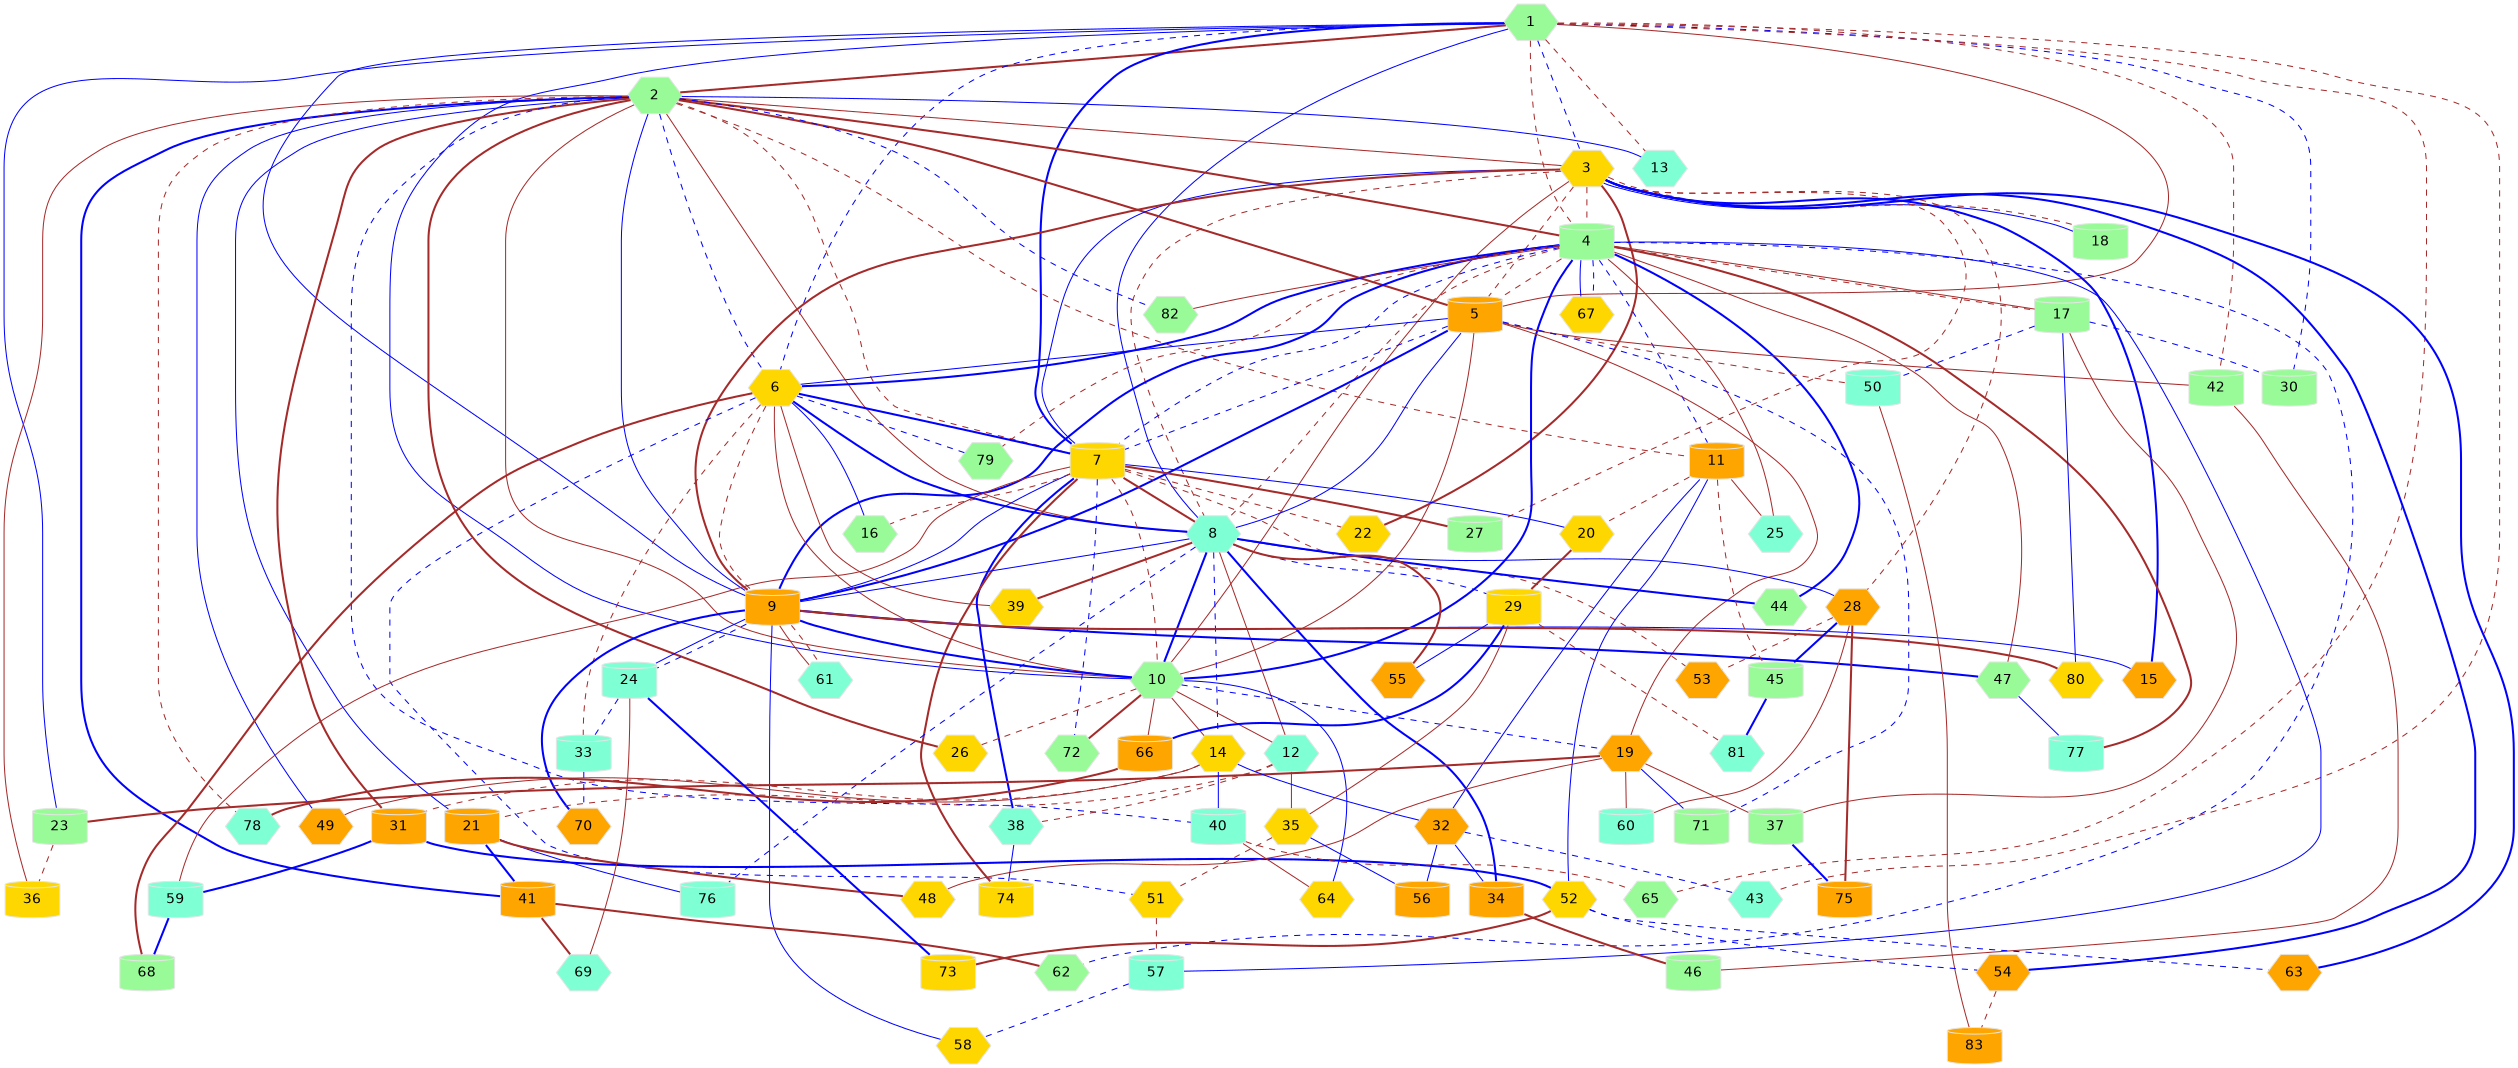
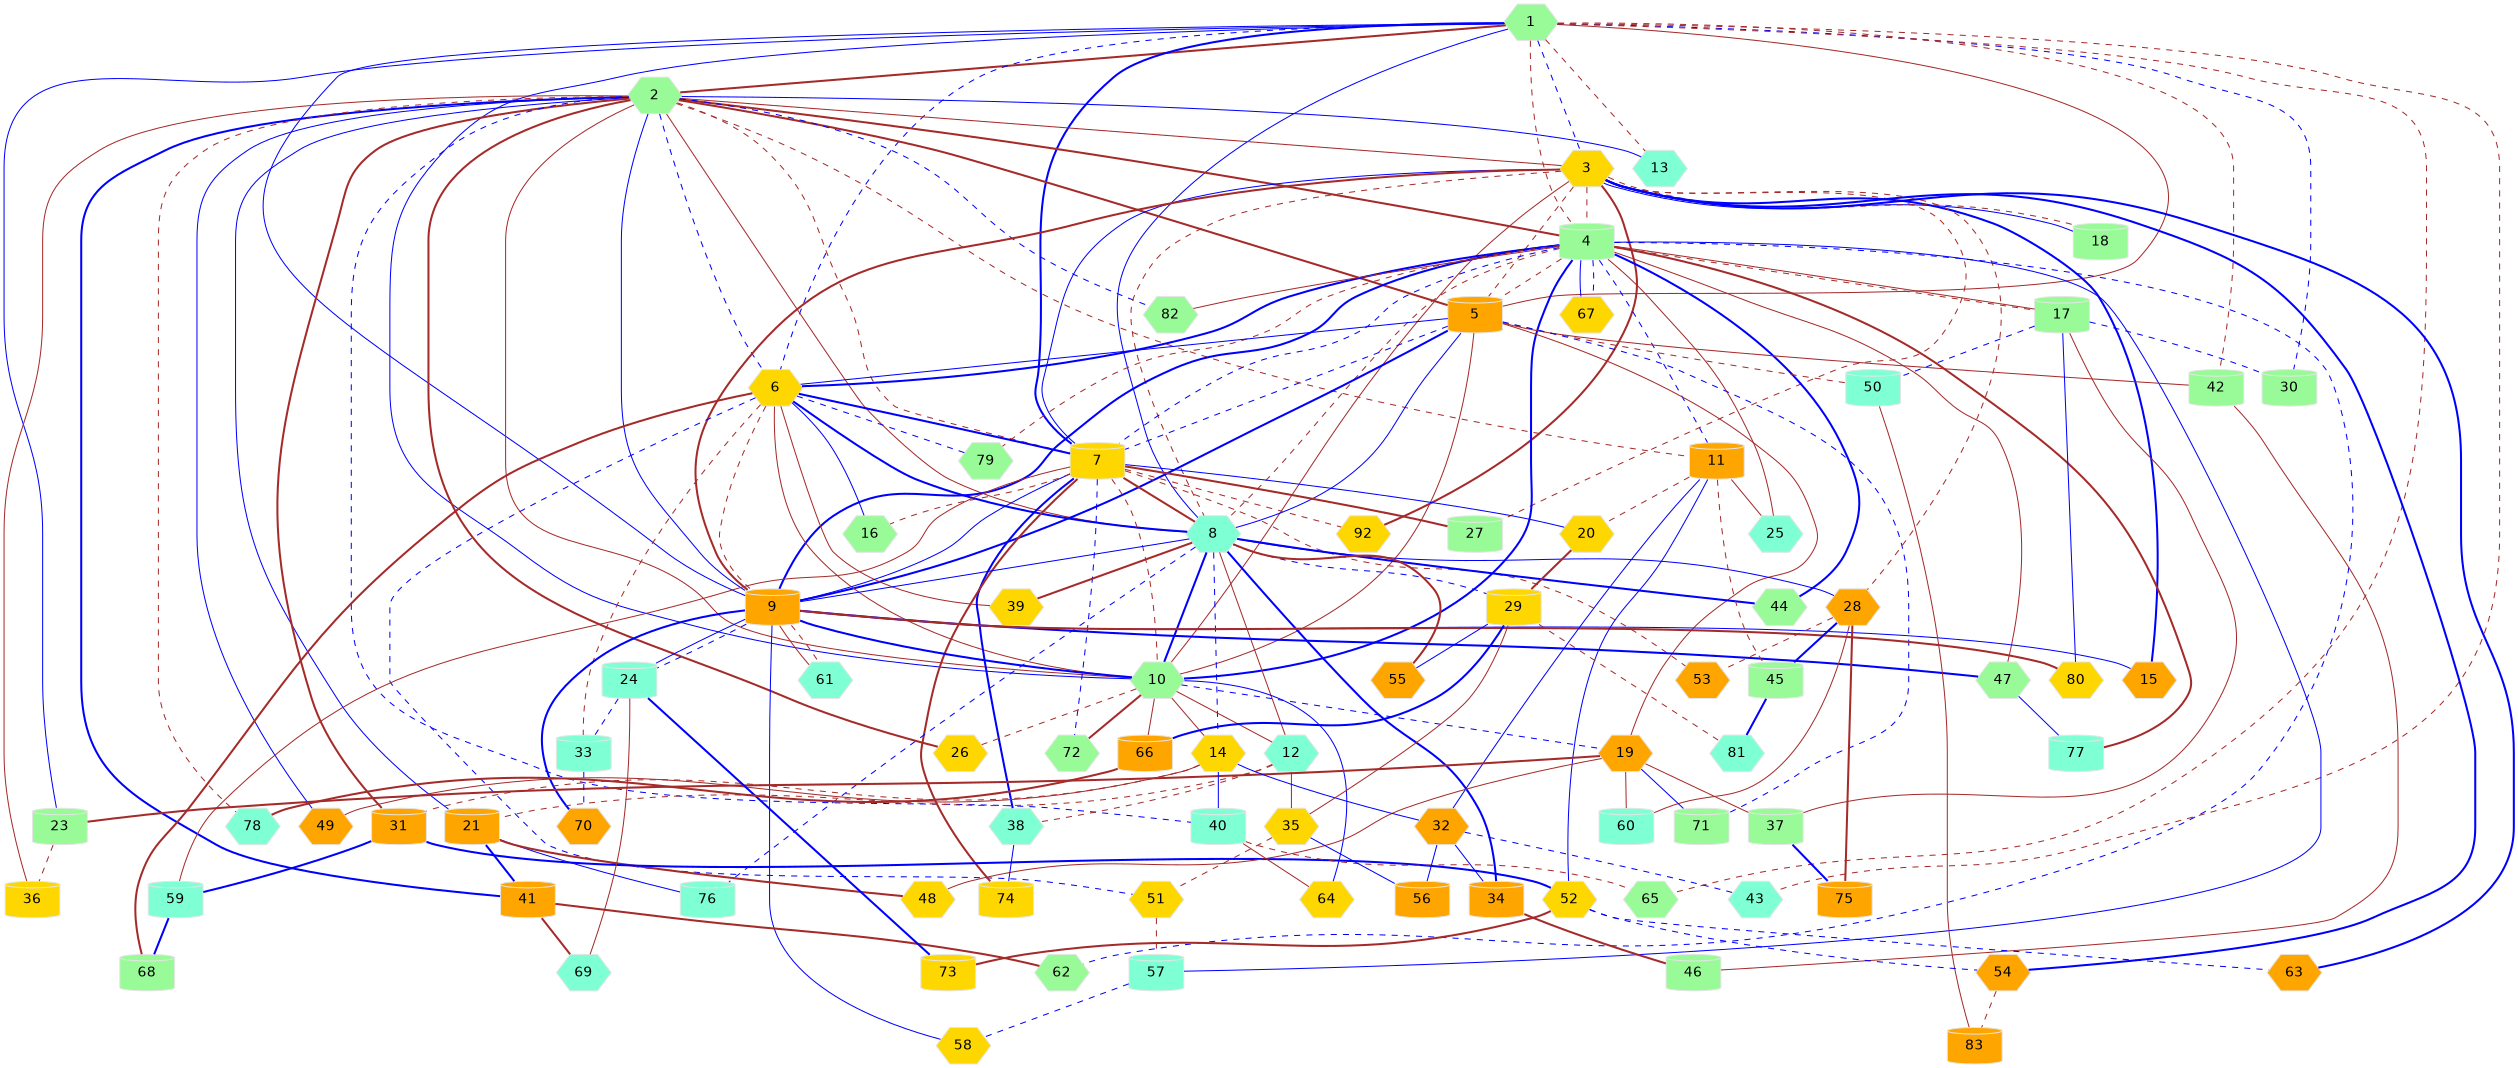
(1364, 534) -> (1364, 534)
